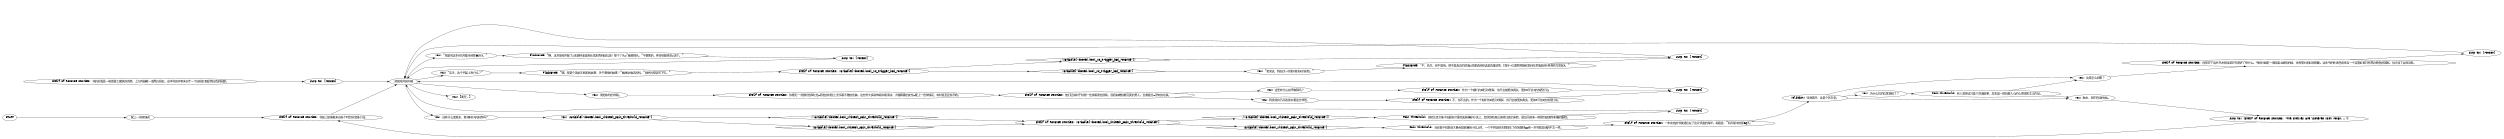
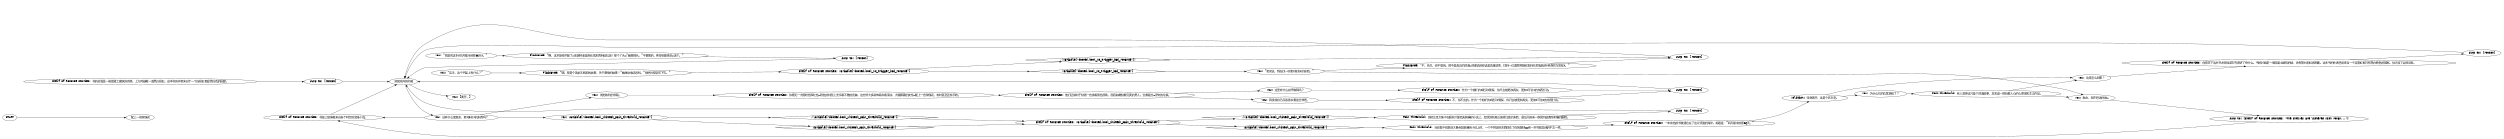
(418, 66) -> none
(428, 78) -> none
(500, 90) -> (535, 106)
(1957, 100) -> (1703, 74)
(208, 118) -> (405, 118)
